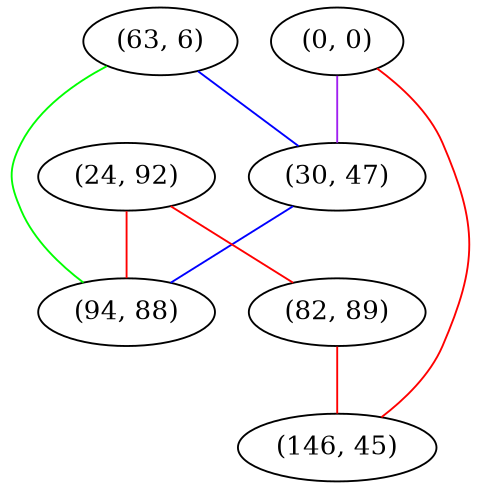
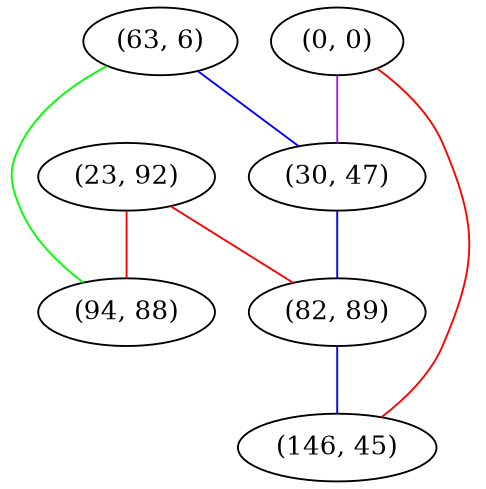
(127, 177) -> (127, 177)
(244, 237) -> (337, 245)
(337, 380) -> (337, 380)
